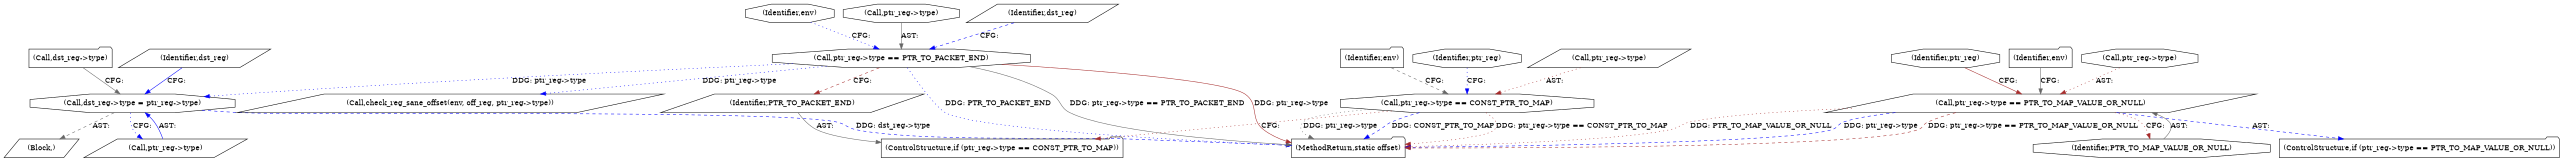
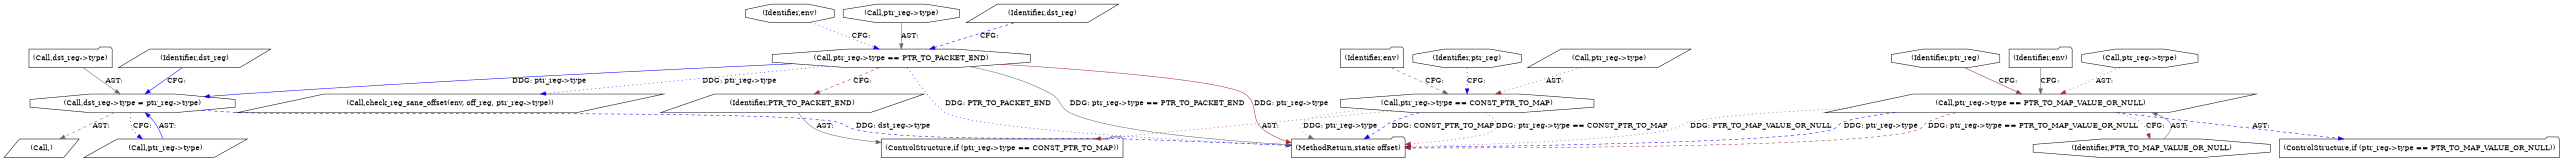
(501, 78) -> (501, 78)
(116, 81) -> (116, 81)
(1272, 126) -> (1272, 126)
(42, 148) -> (42, 148)
